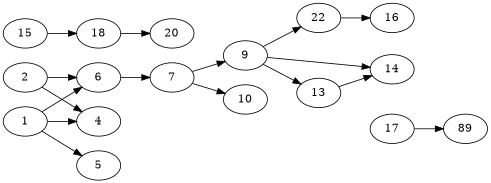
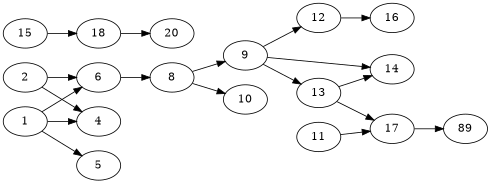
(319, 18) -> (319, 18)
(172, 77) -> (172, 77)
none -> (352, 109)
none -> (319, 137)
